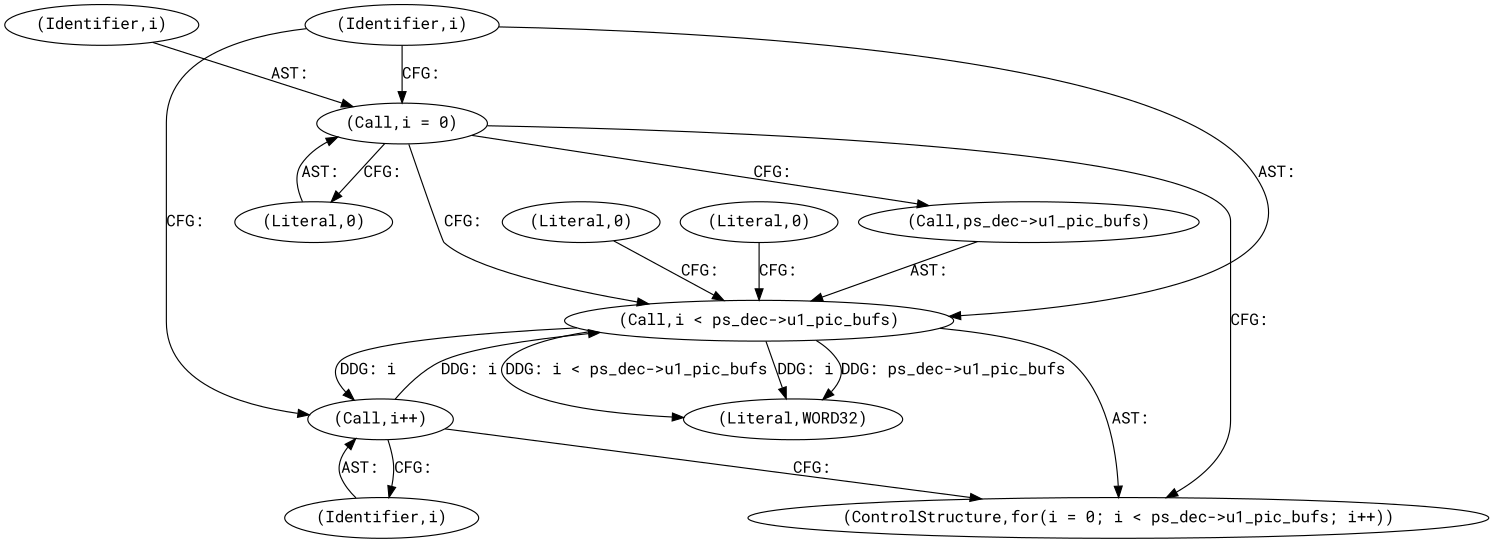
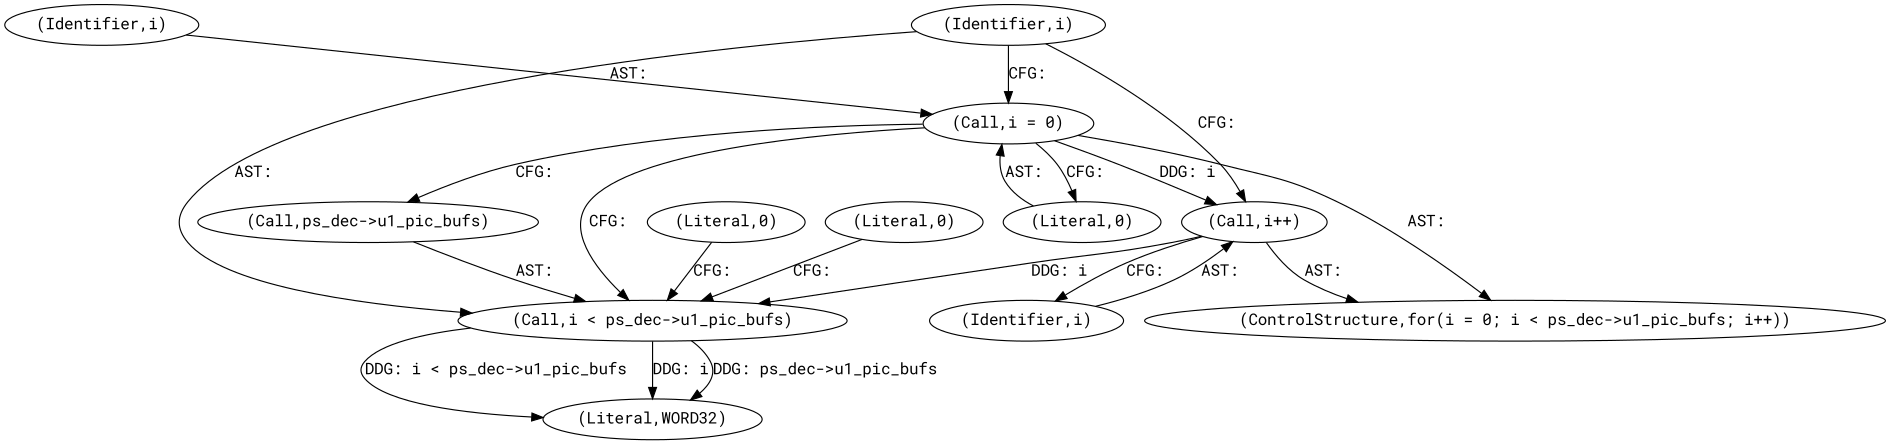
(1254, 321) -> (1431, 222)
(439, 338) -> (1131, 169)
(1071, 362) -> none
(817, 469) -> (1328, 271)
